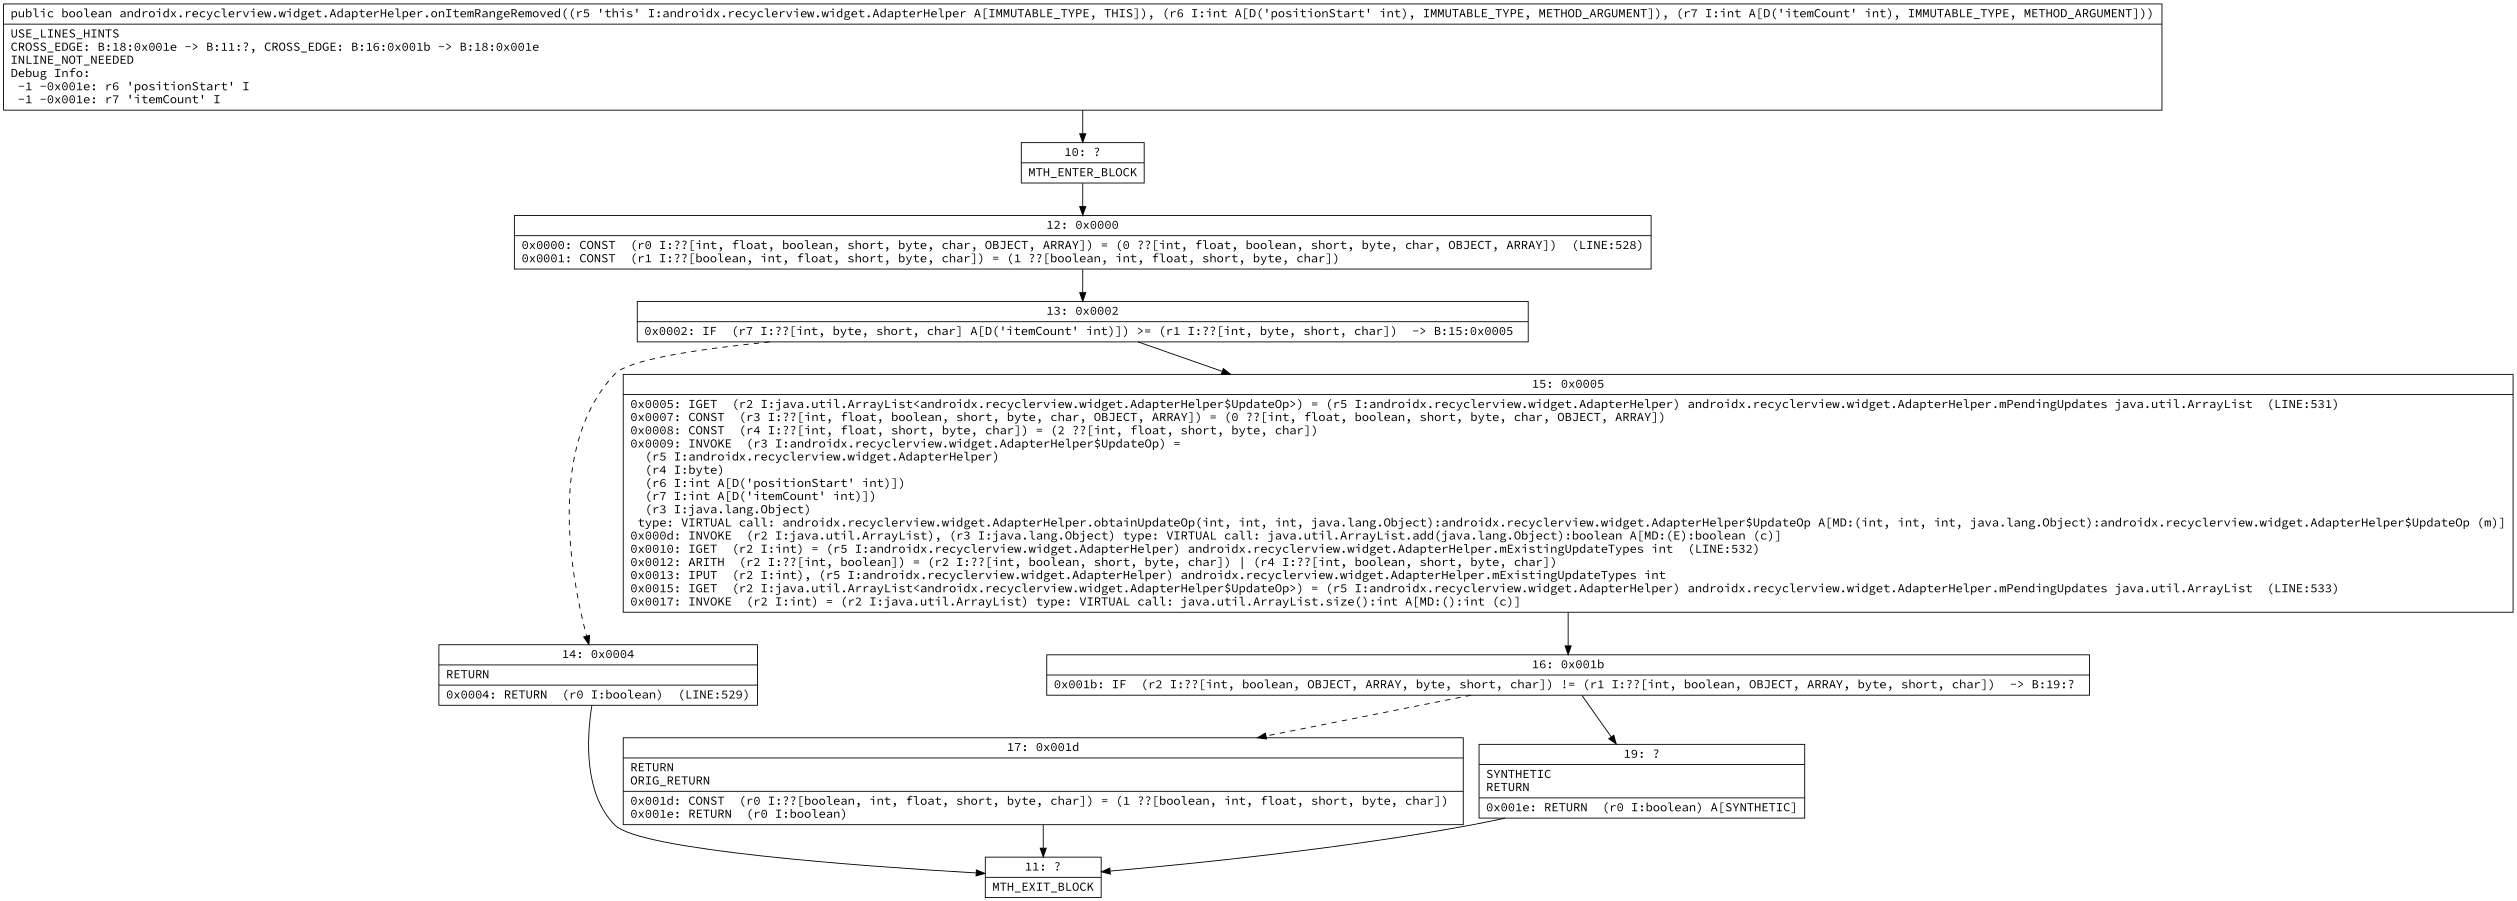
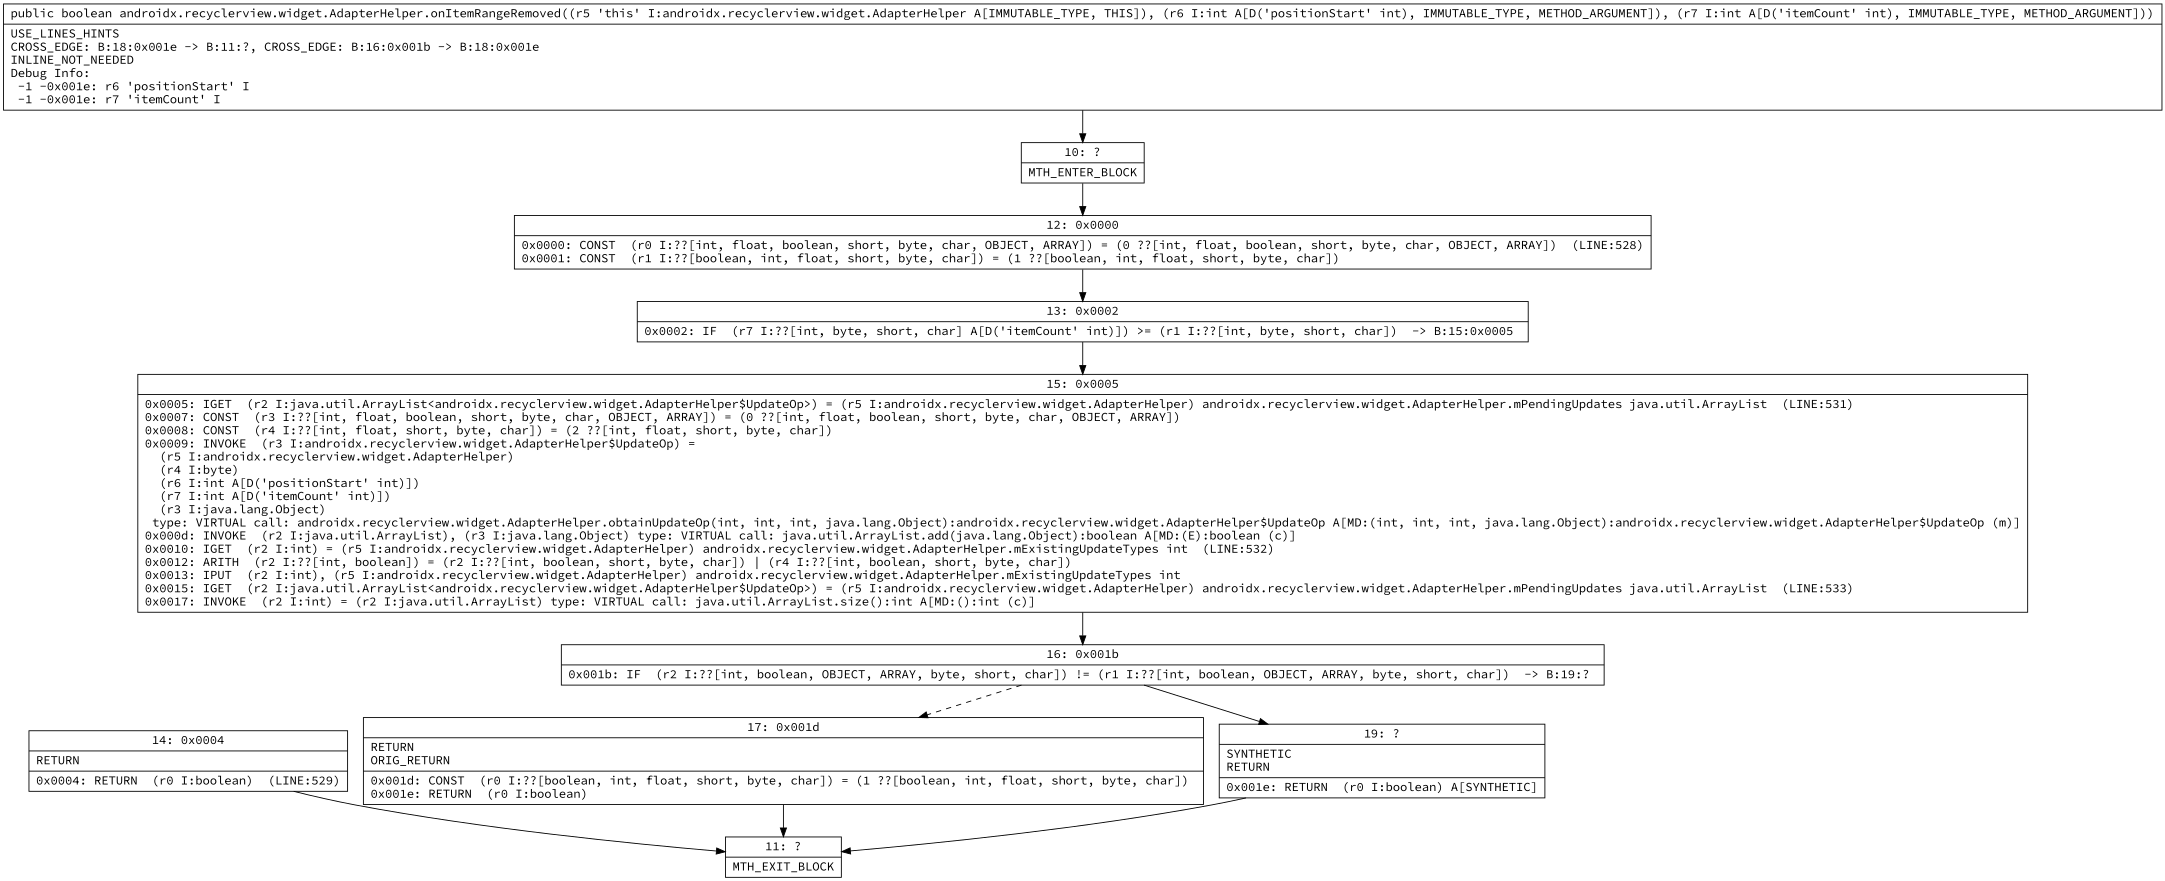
(585, 423) -> none
